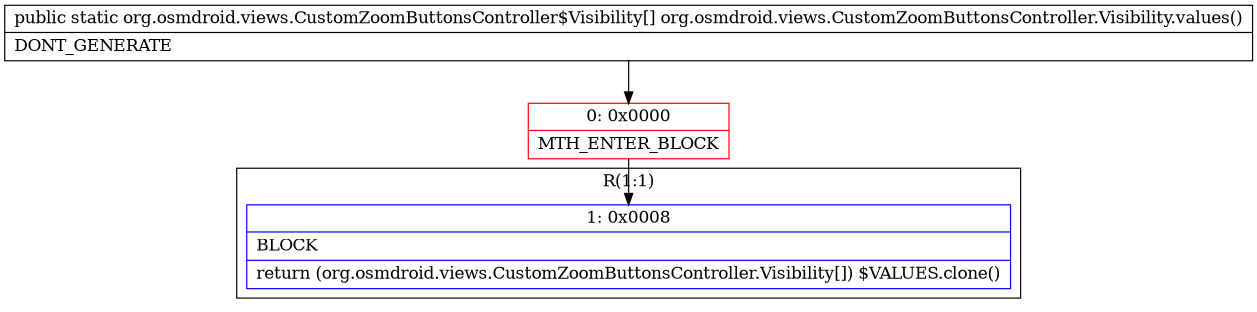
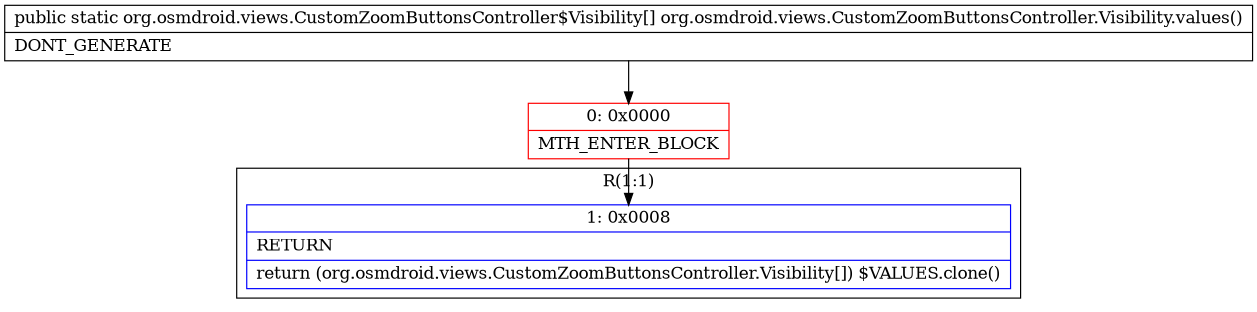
(287, 246) -> (295, 246)
